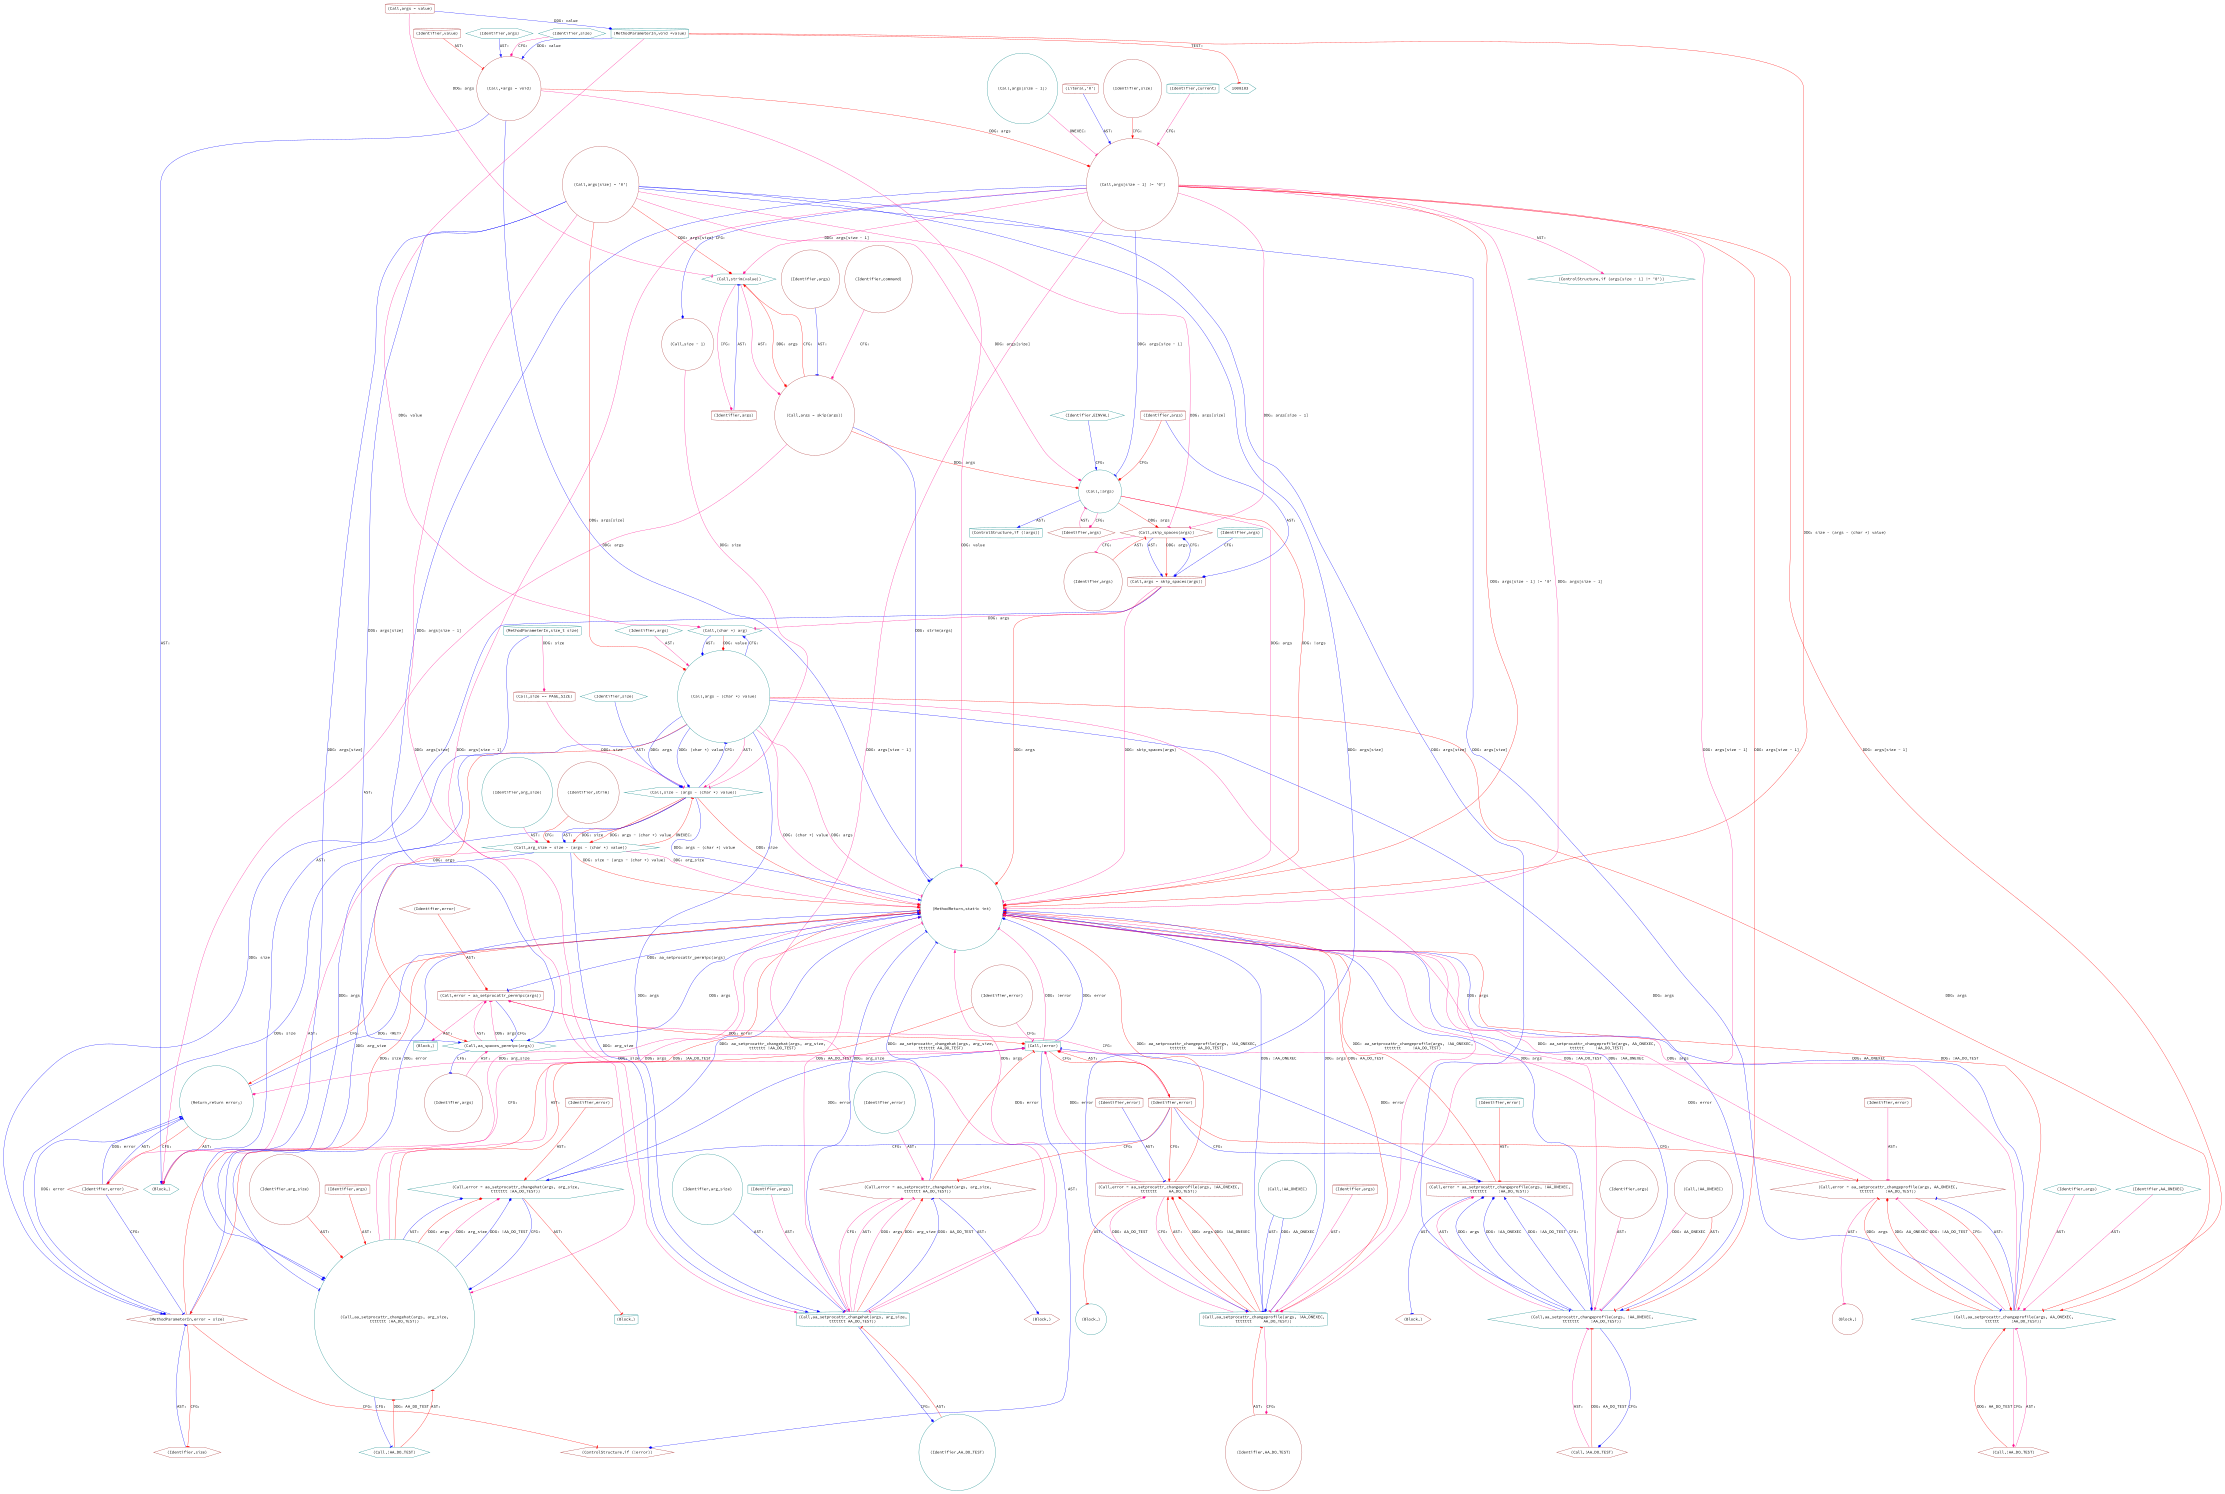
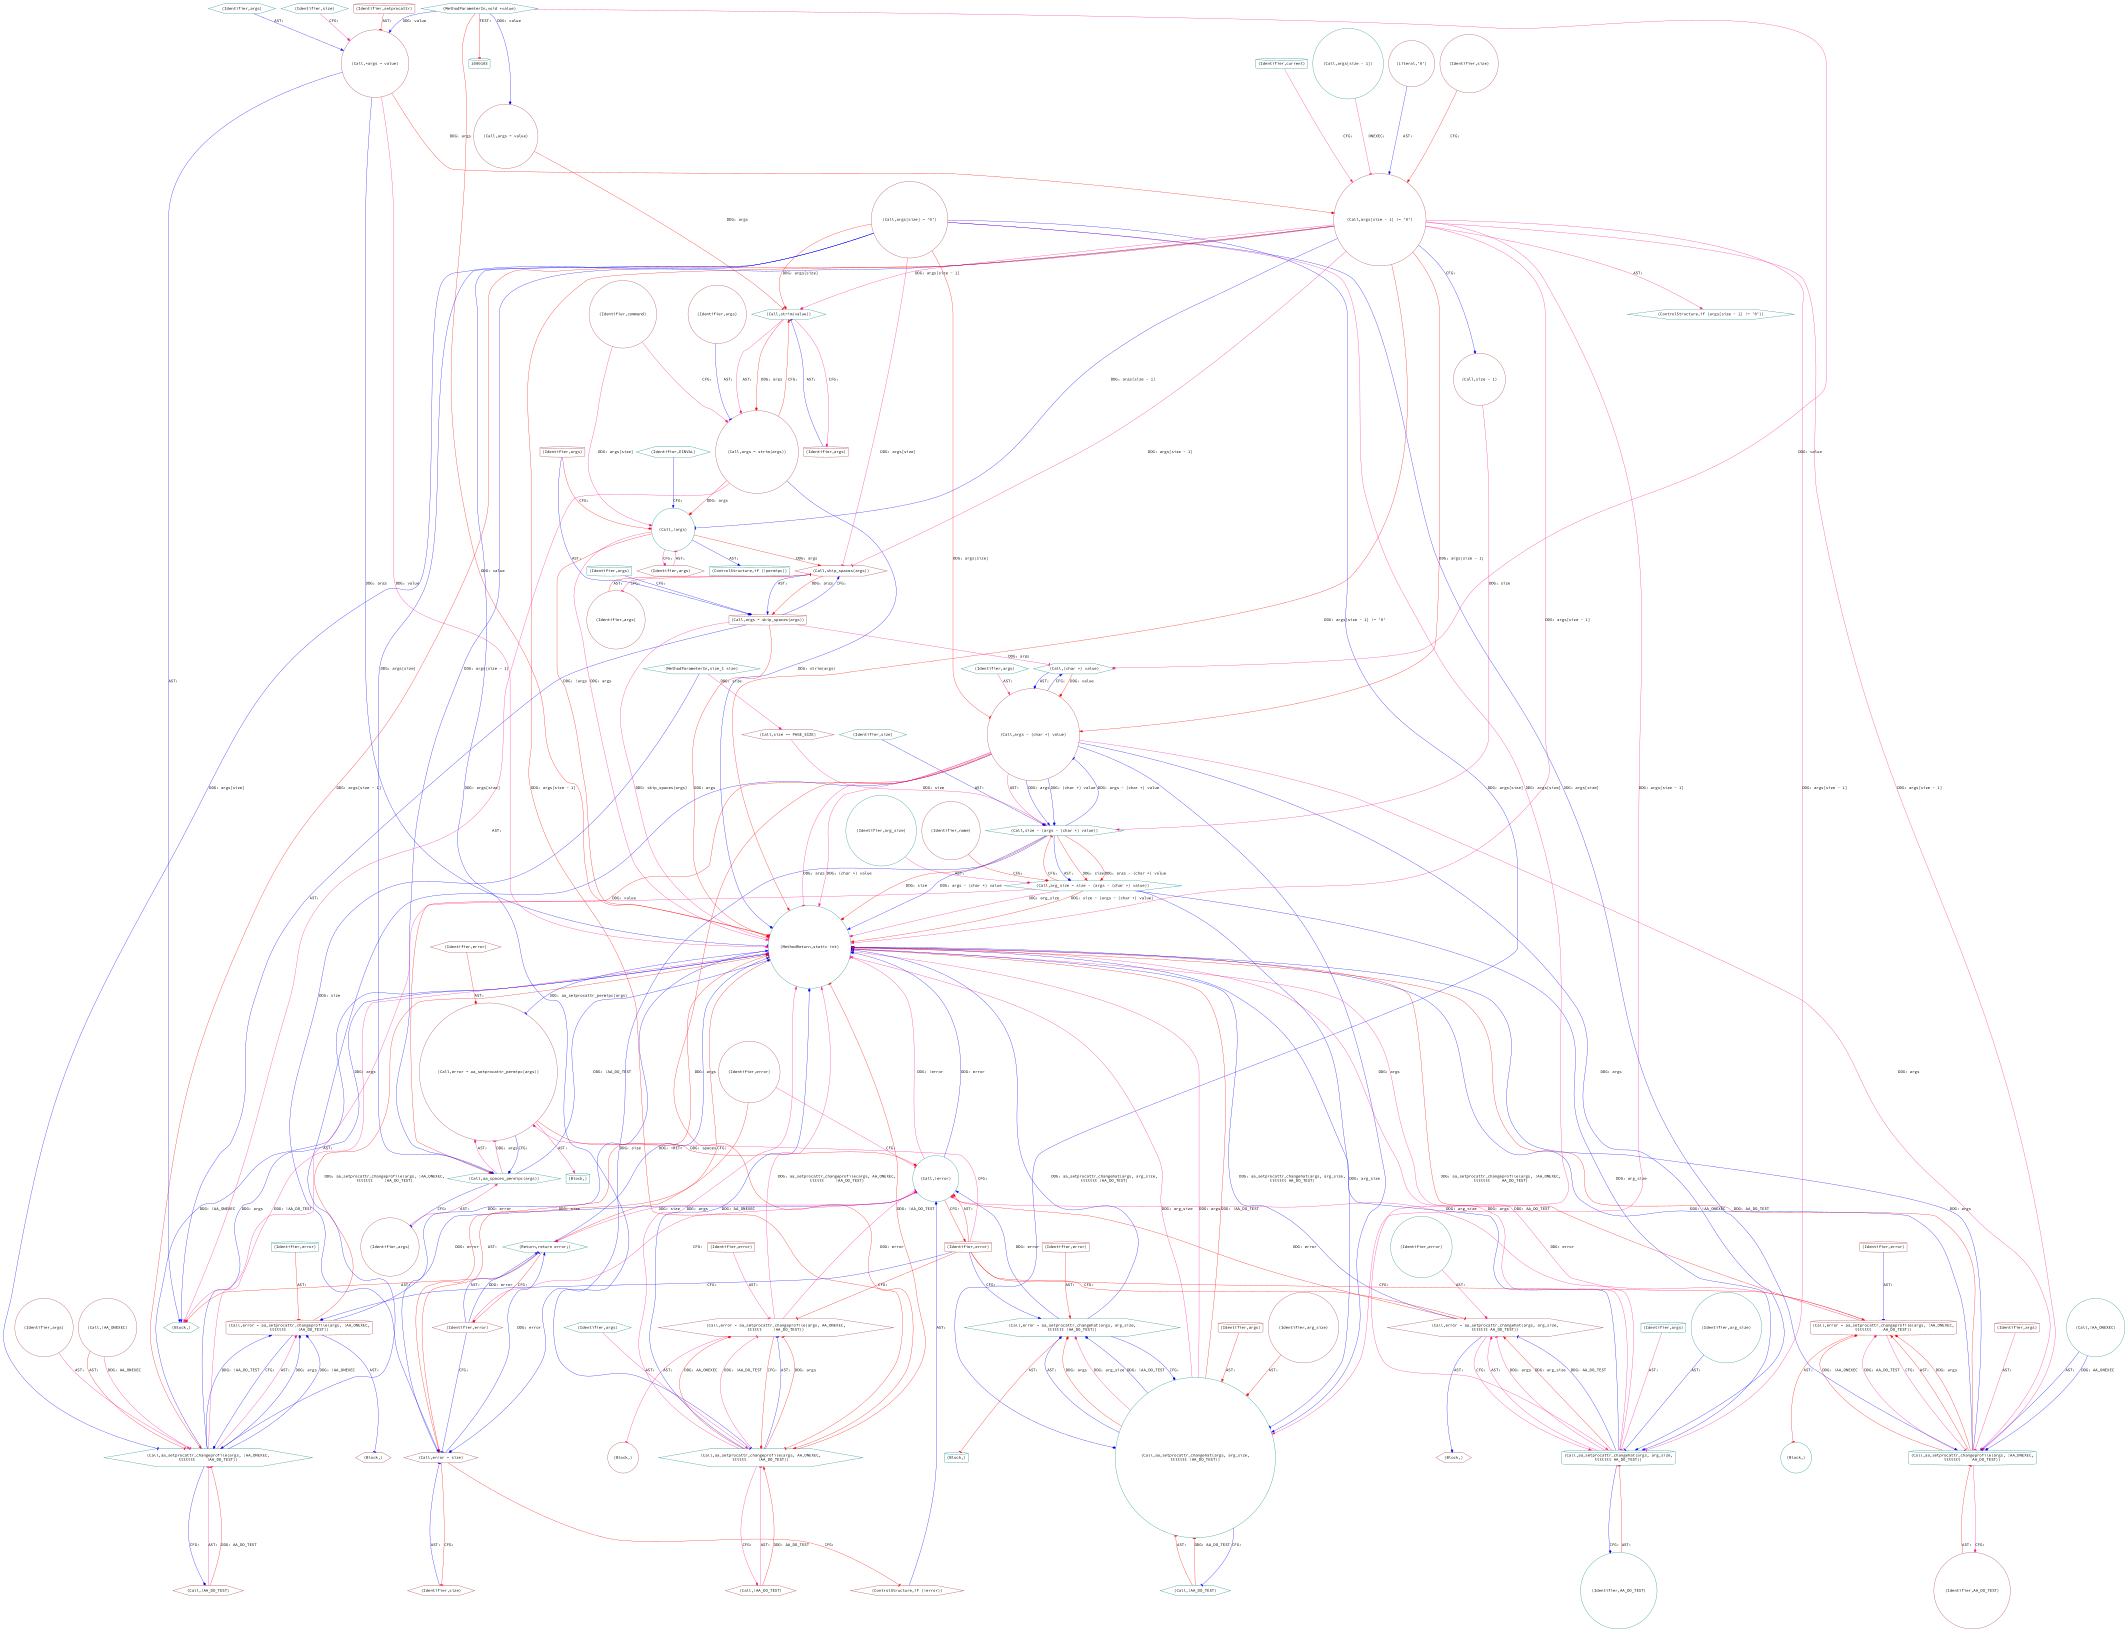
(410, 9) -> (506, 136)
(522, 19) -> (508, 55)
(437, 33) -> (384, 9)
(650, 33) -> (479, 9)
(509, 89) -> (375, 64)
(1081, 89) -> (1412, 64)
(1240, 89) -> (479, 64)
(513, 198) -> (662, 224)
(916, 246) -> (590, 450)
(815, 415) -> (757, 452)
(589, 481) -> (953, 477)
(1006, 533) -> (750, 571)
(1845, 533) -> (493, 571)
(1187, 560) -> (813, 600)
(765, 595) -> (1473, 764)
none -> (1437, 630)
(542, 631) -> (702, 669)
(725, 631) -> (1074, 669)
(544, 697) -> (788, 735)
(724, 697) -> (1033, 735)
(731, 750) -> (1129, 788)
(607, 753) -> (913, 790)
(588, 793) -> (951, 831)
(685, 835) -> (1054, 873)
(444, 860) -> (624, 898)
(491, 996) -> (488, 1072)
(720, 996) -> (612, 1072)
(511, 1019) -> (518, 1154)
(741, 1034) -> (703, 1148)
(1043, 1046) -> (936, 1179)
(216, 1103) -> (545, 1247)
(2158, 1189) -> none
(187, 1319) -> (441, 1458)
(1034, 1407) -> (936, 1397)
